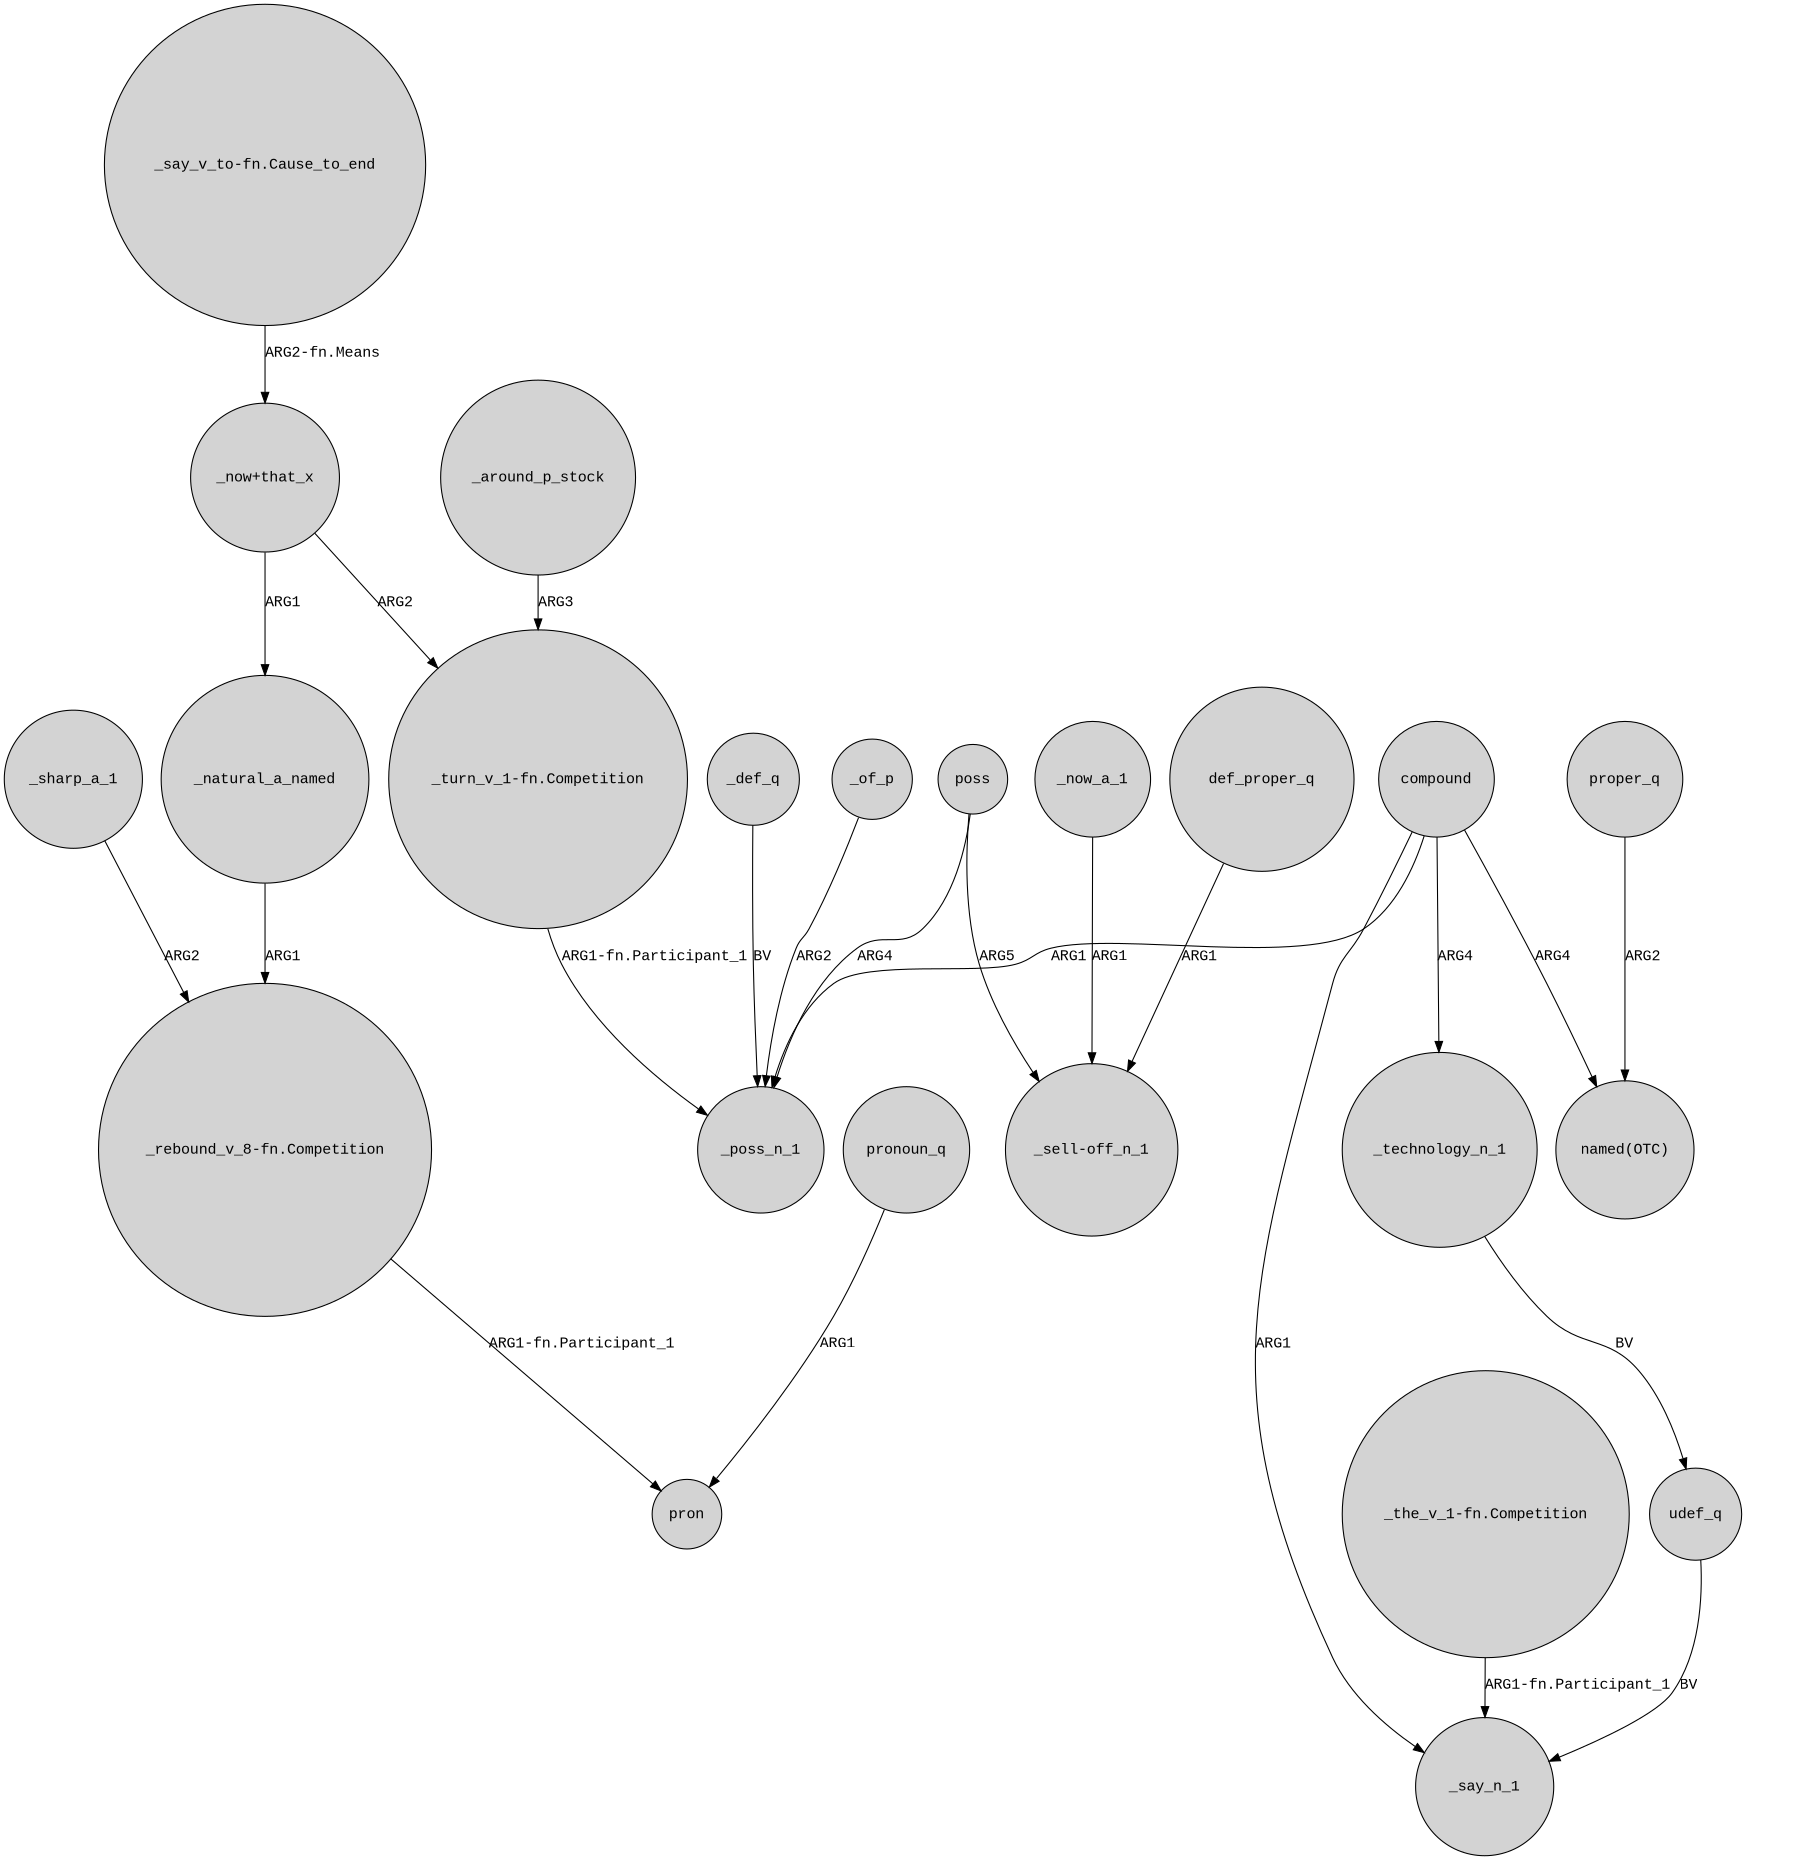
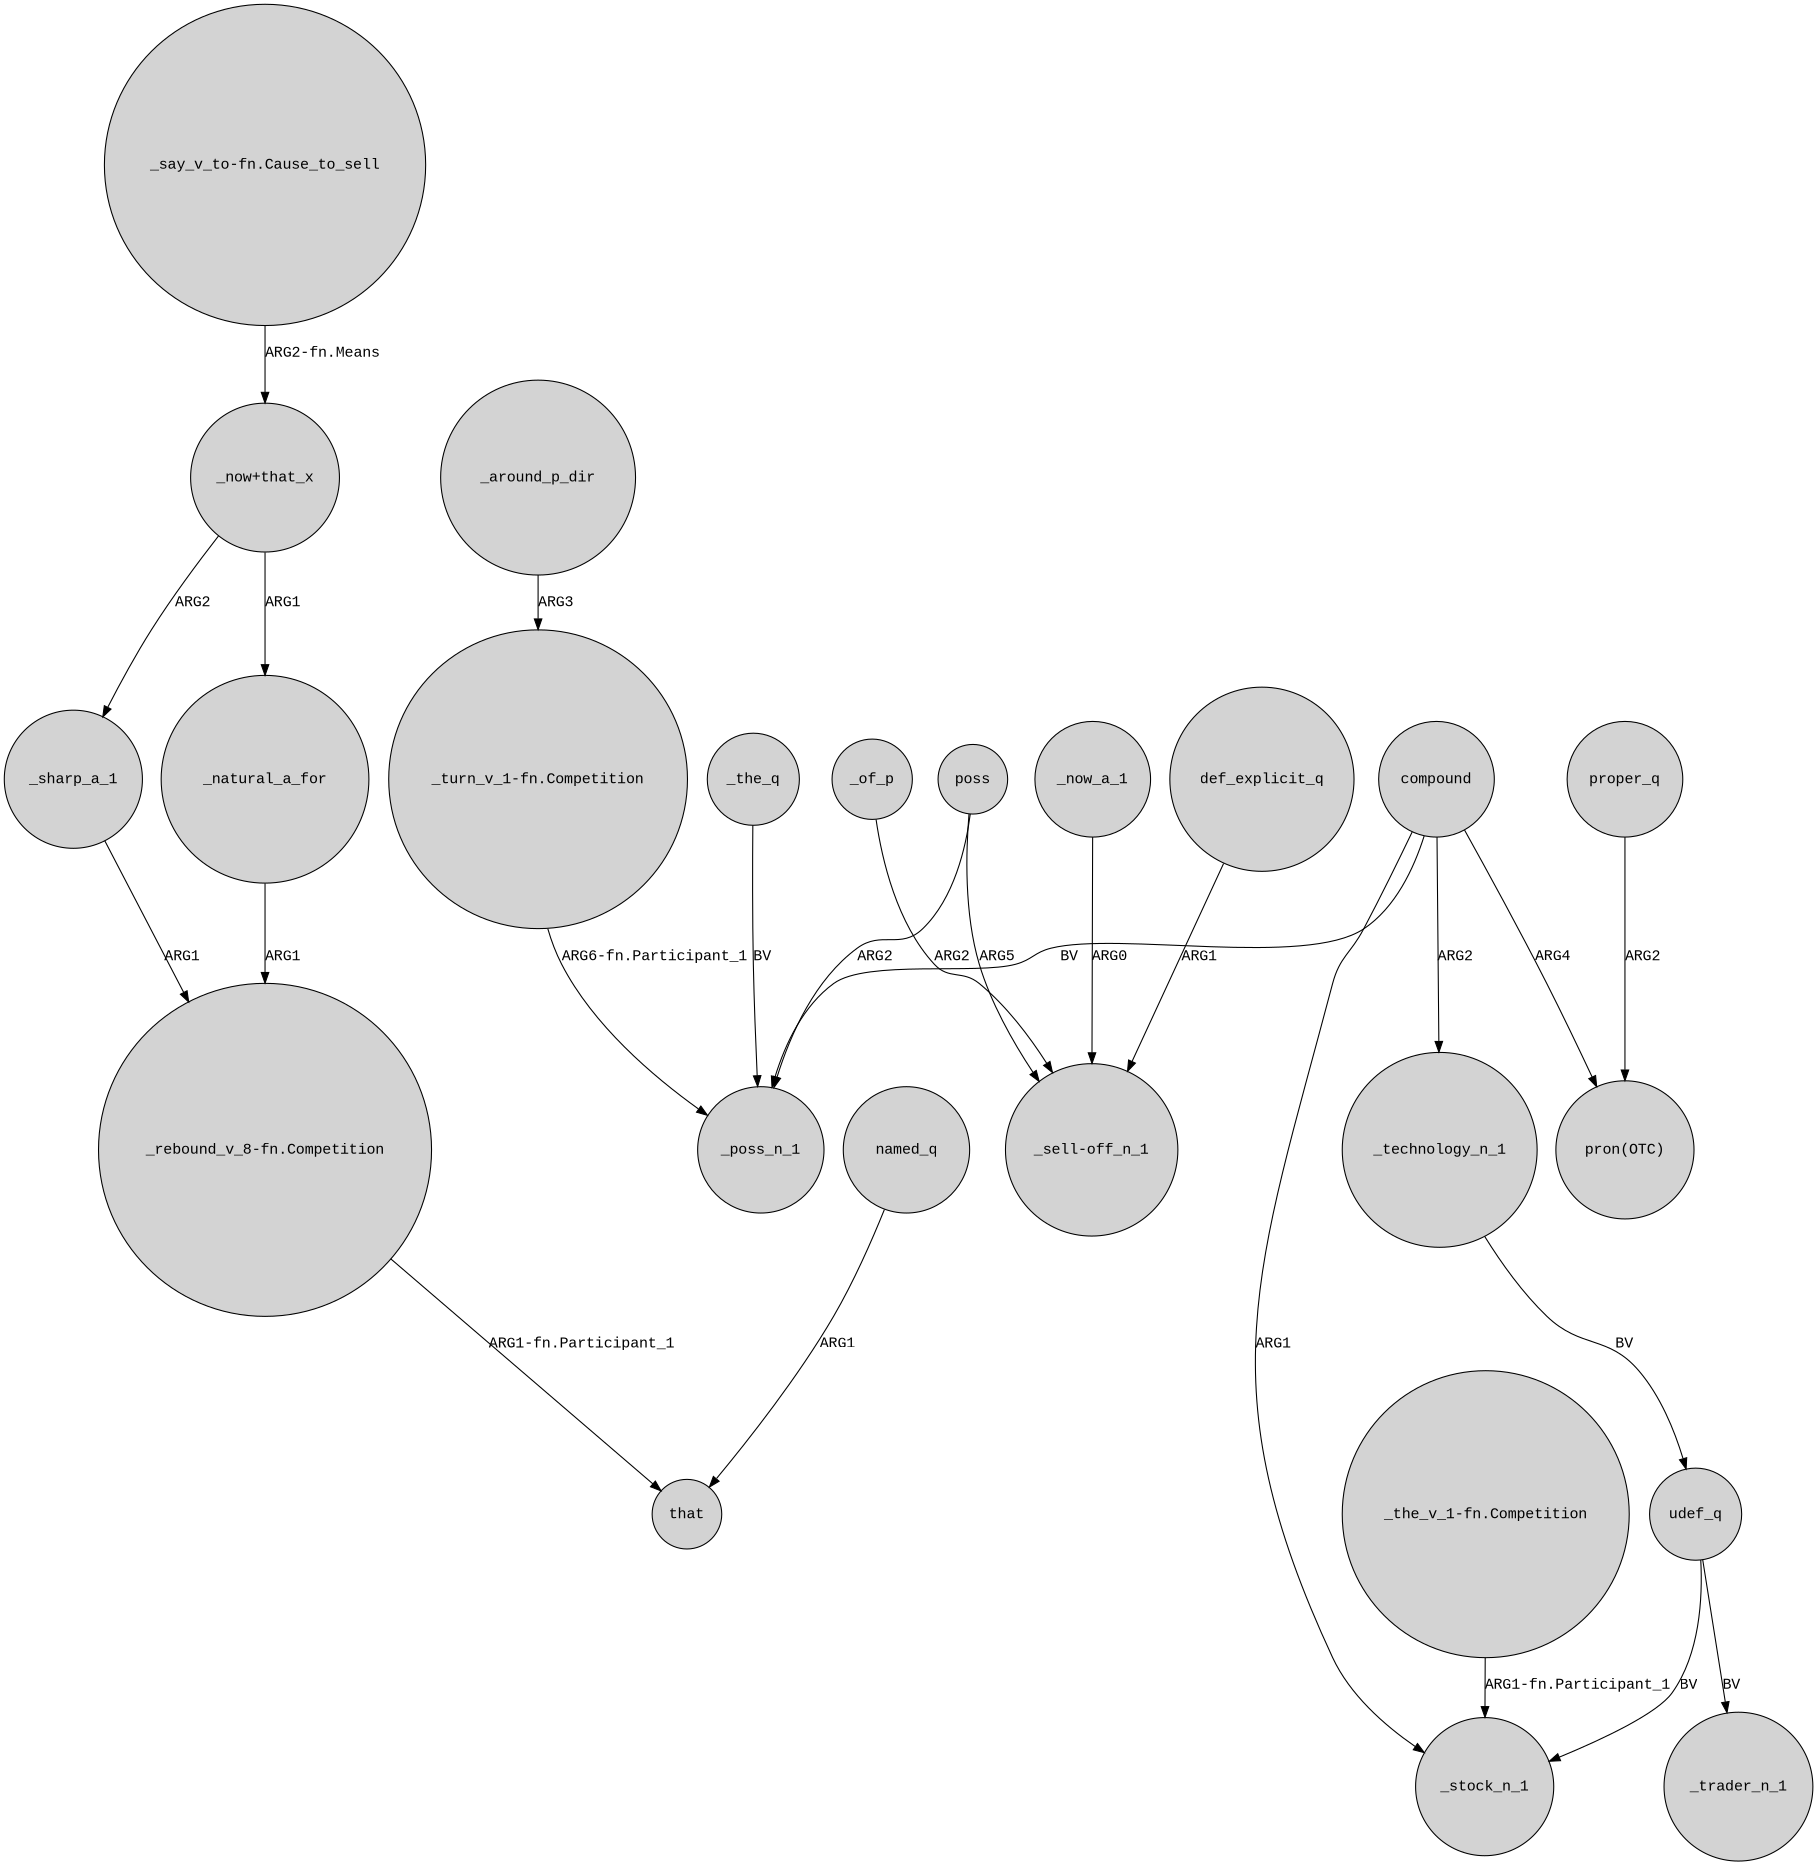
(265, 165) -> (265, 165)
(538, 478) -> (538, 478)
(373, 597) -> (159, 619)
(265, 779) -> (265, 779)
(753, 779) -> (753, 779)
(1262, 779) -> (1262, 779)
(799, 942) -> (928, 957)
(183, 956) -> (183, 956)
(655, 956) -> (655, 956)
(875, 956) -> (875, 956)
(1069, 956) -> (1069, 956)
(1110, 956) -> (1110, 956)
(1456, 956) -> (1456, 956)
(906, 1150) -> (906, 1150)
(1625, 1150) -> (1625, 1150)
(687, 1514) -> (687, 1514)
(1485, 1787) -> (1485, 1787)
none -> (1738, 1787)
